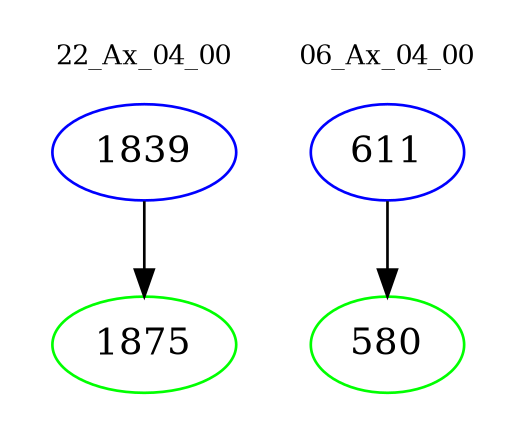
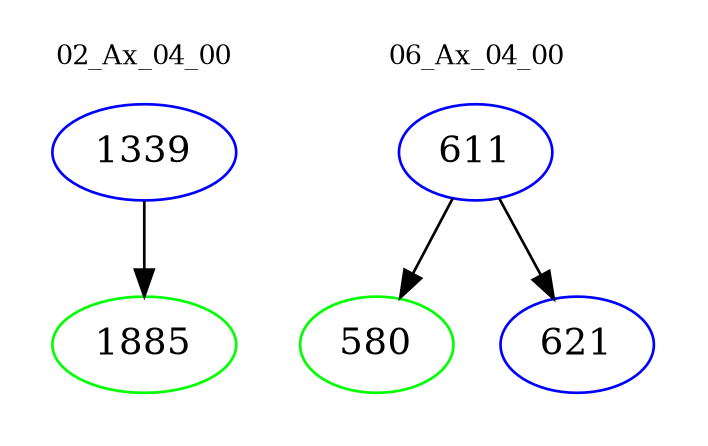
(144, 57) -> (144, 57)
(144, 152) -> (144, 152)
(144, 345) -> (144, 345)
none -> (577, 345)
